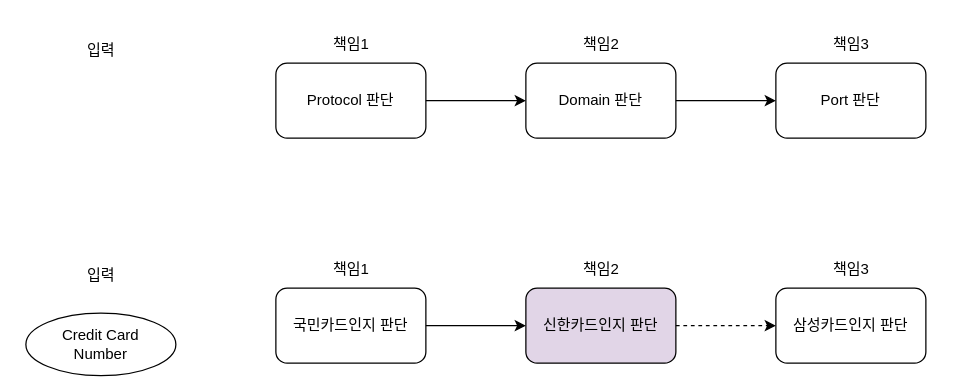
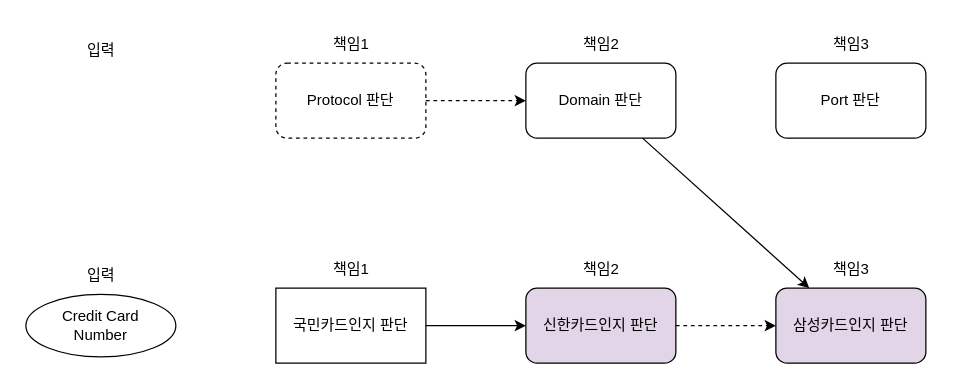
(351, 101) -> (351, 101)
(471, 101) -> (471, 101)
(722, 101) -> (723, 210)
(351, 326) -> (351, 326)
(851, 326) -> (851, 326)
(101, 344) -> (101, 326)
